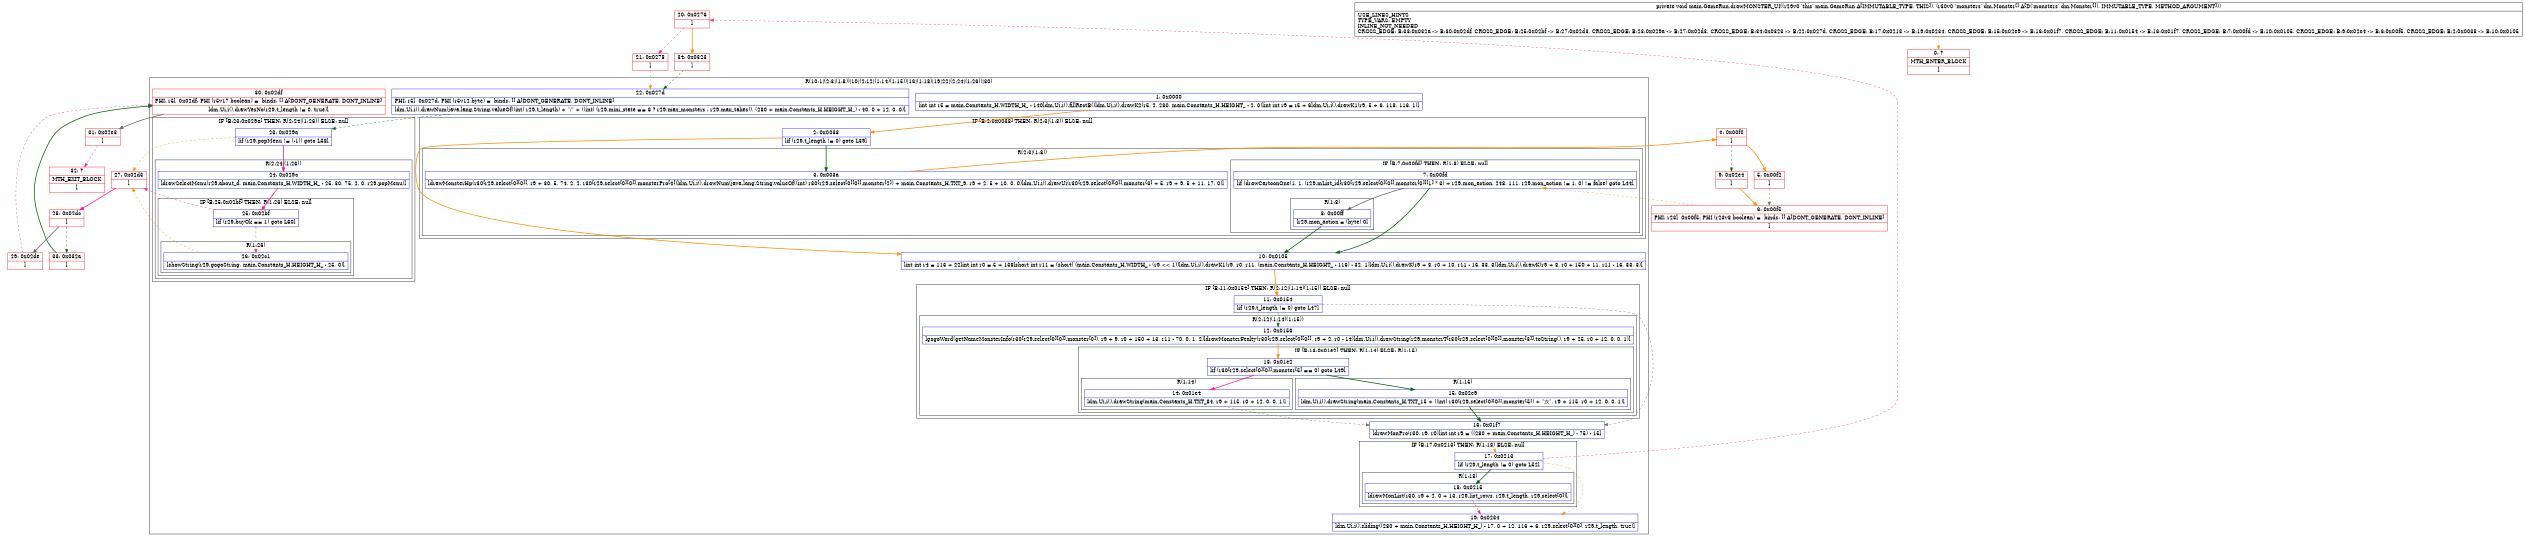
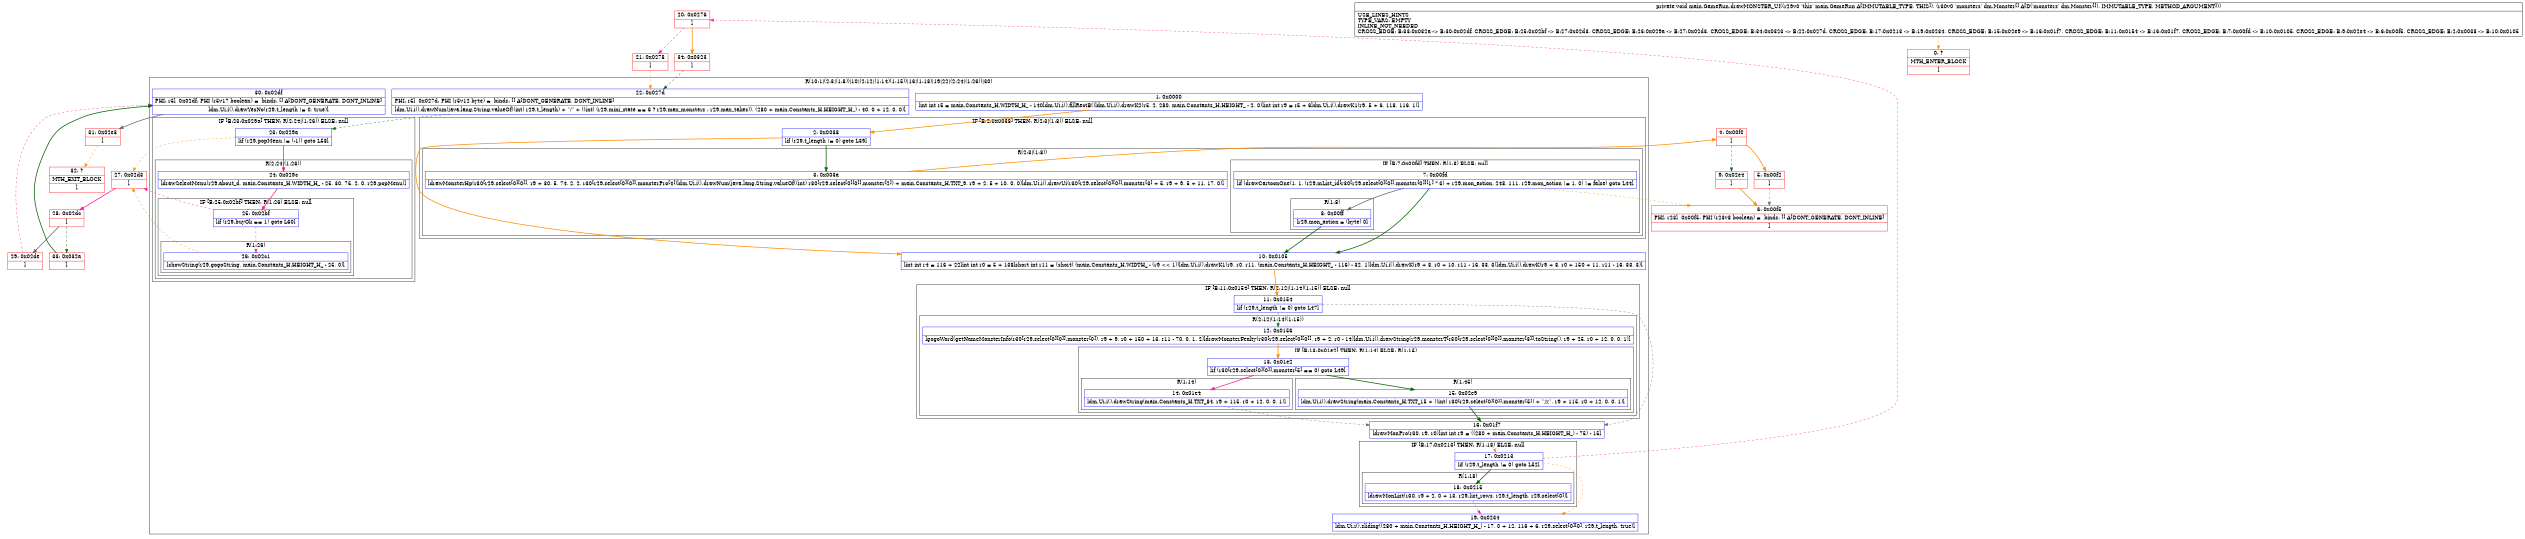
(269, 102) -> (269, 102)
(92, 155) -> (92, 155)
(1622, 196) -> (1612, 196)
(1463, 382) -> (1463, 382)
